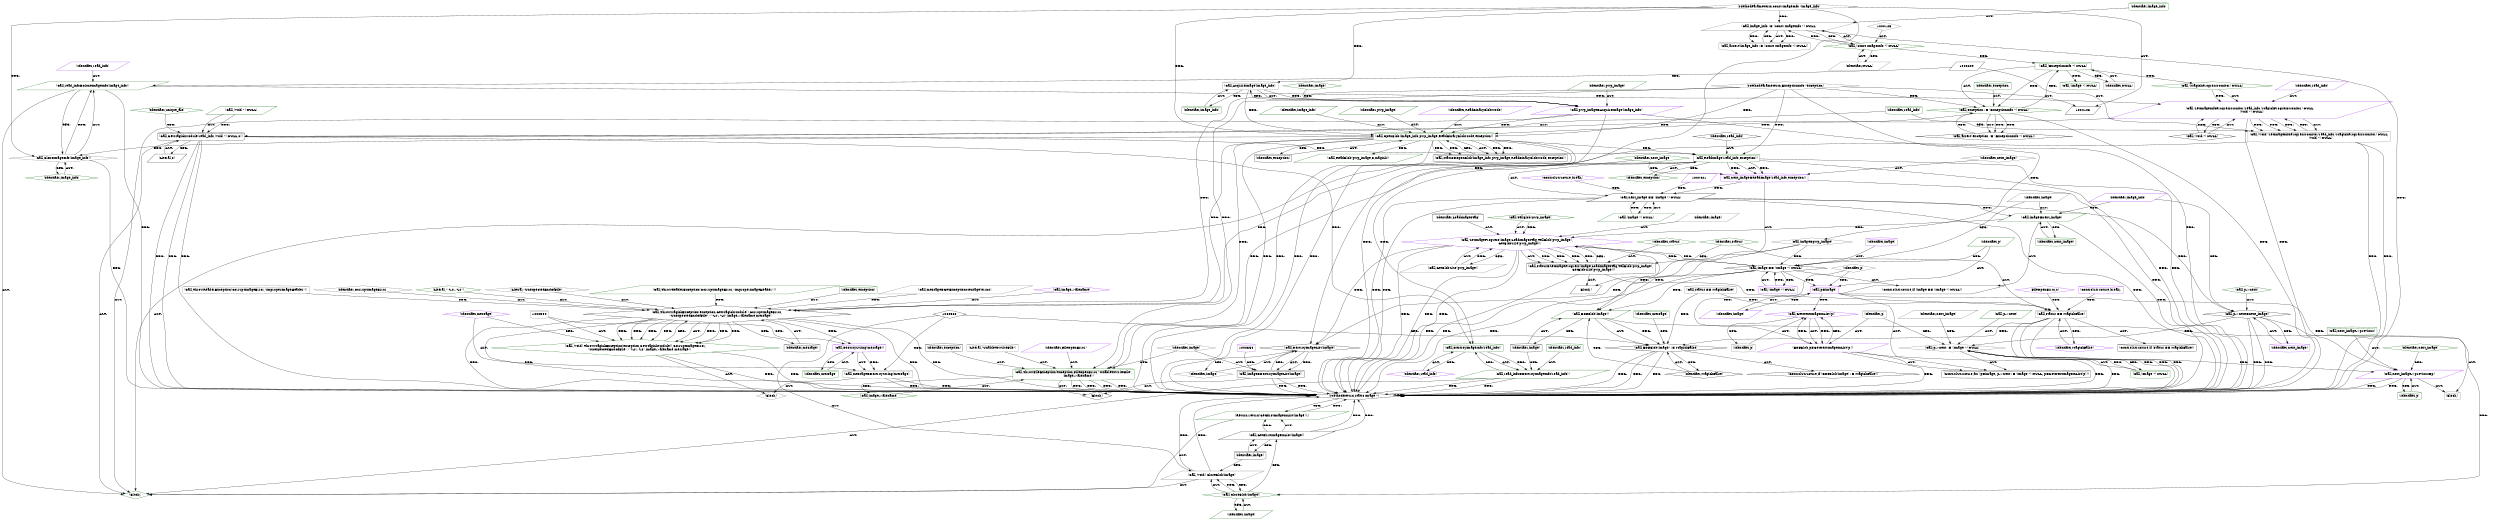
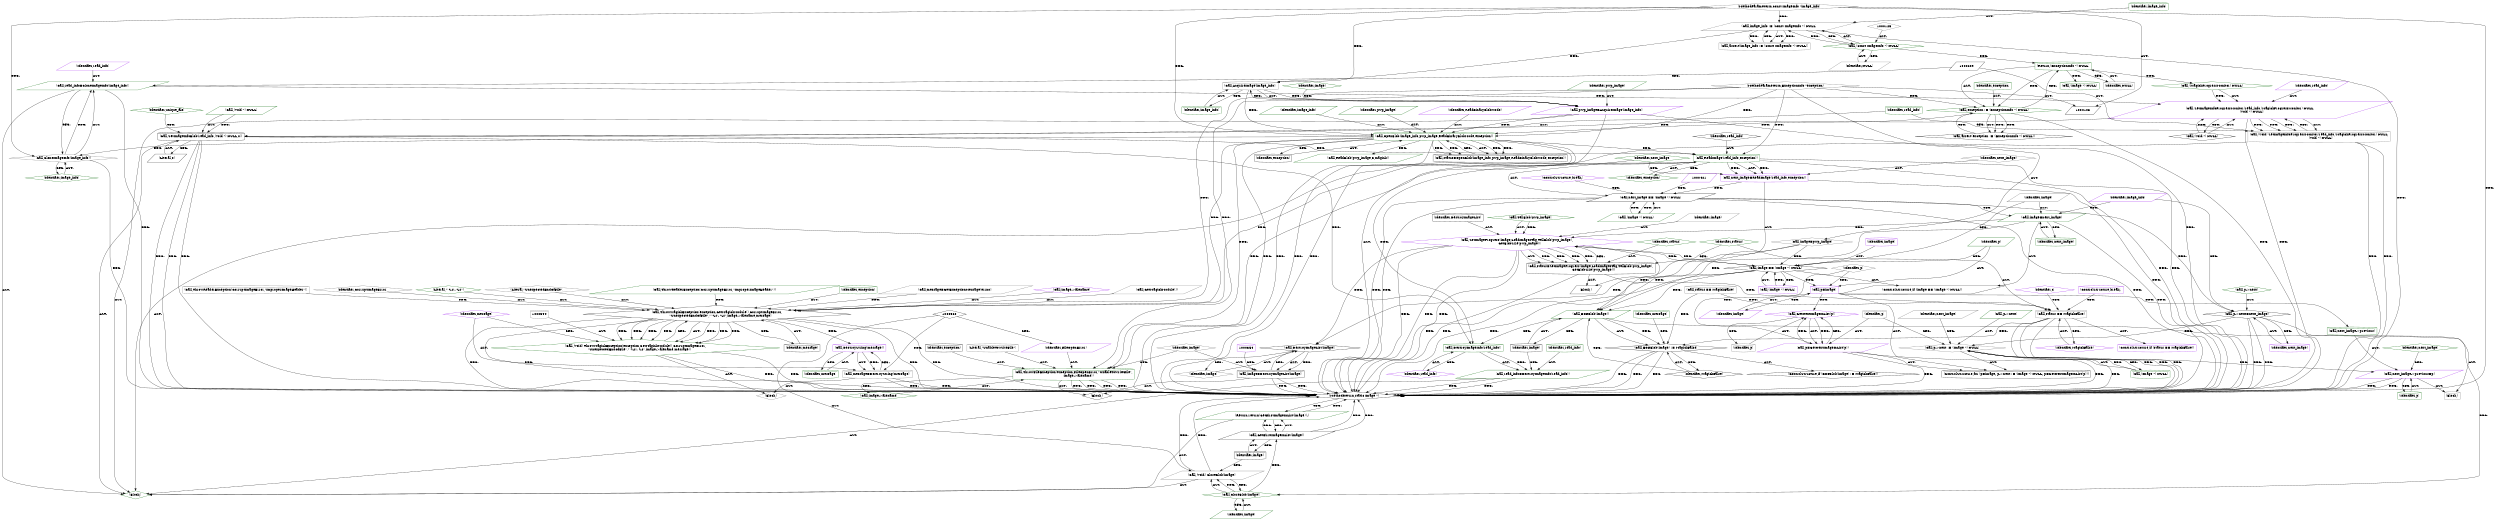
none -> (1517, 61)
(2063, 66) -> (2063, 66)
(201, 136) -> (201, 136)
(1625, 146) -> (2442, 388)
(2035, 178) -> (2035, 178)
(1988, 208) -> (1988, 208)
(1458, 218) -> (1458, 218)
(1368, 242) -> (1368, 242)
none -> (1826, 257)
(1453, 268) -> none
none -> (1157, 290)
(2045, 290) -> (2045, 290)
(2128, 301) -> (2096, 296)
(691, 324) -> (880, 360)
(1305, 331) -> (1004, 330)
(919, 348) -> (919, 348)
(1823, 348) -> (1823, 348)
(2157, 348) -> (2157, 348)
(1486, 364) -> (1522, 327)
none -> (1274, 424)
(1277, 465) -> (1277, 465)
